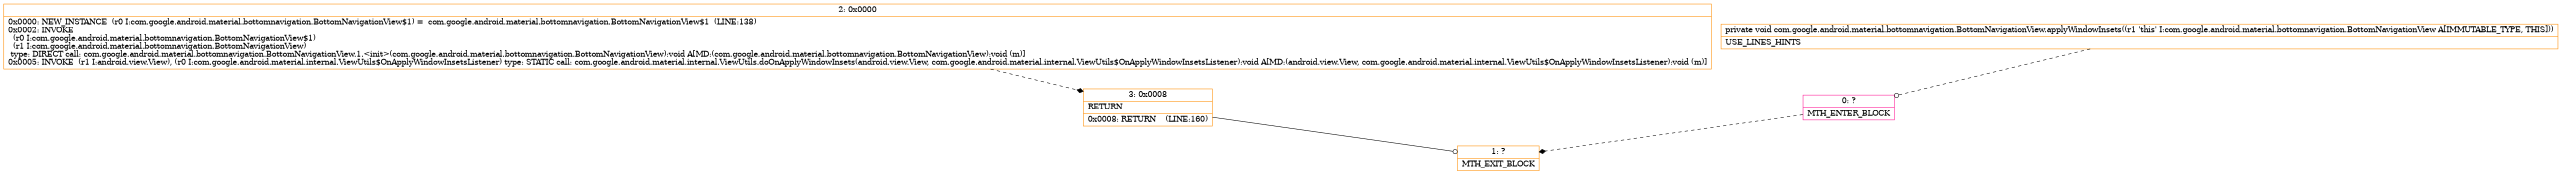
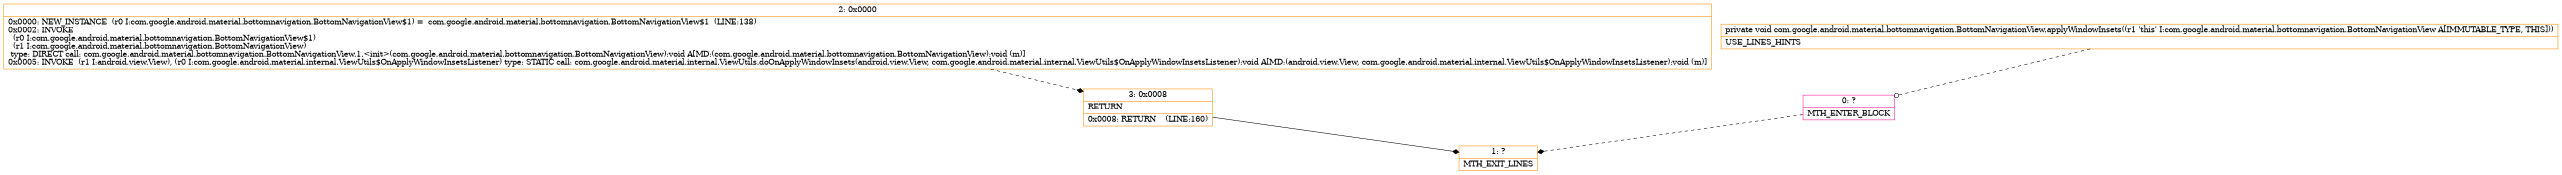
(1333, 134) -> (1332, 134)
(1498, 164) -> (1498, 164)
